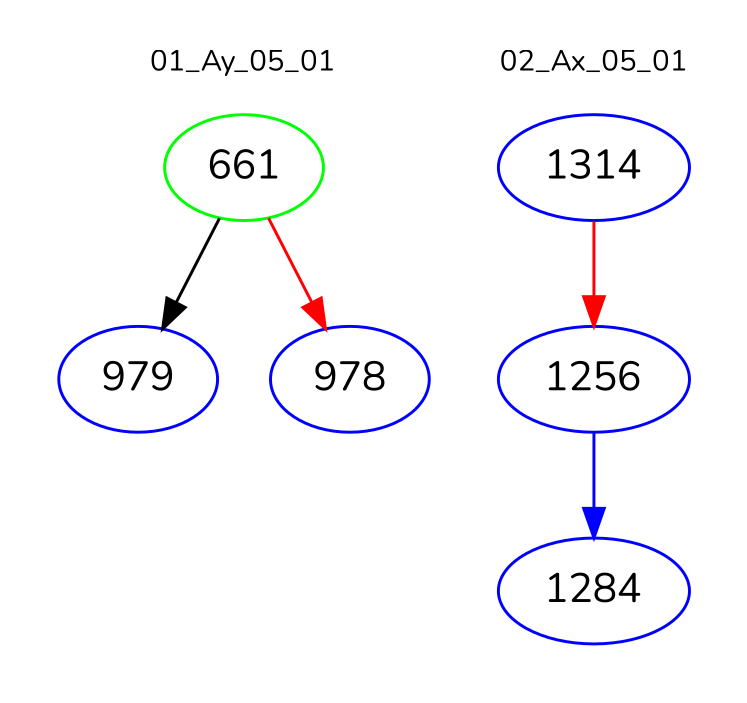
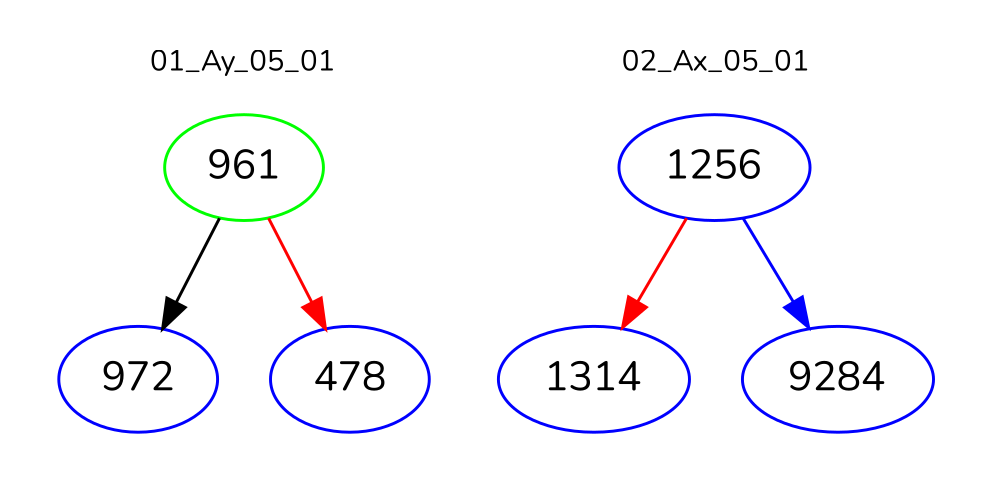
(244, 168) -> (244, 168)
(594, 259) -> (662, 260)
(138, 379) -> (138, 379)
(350, 379) -> (350, 379)
(594, 591) -> (838, 379)
